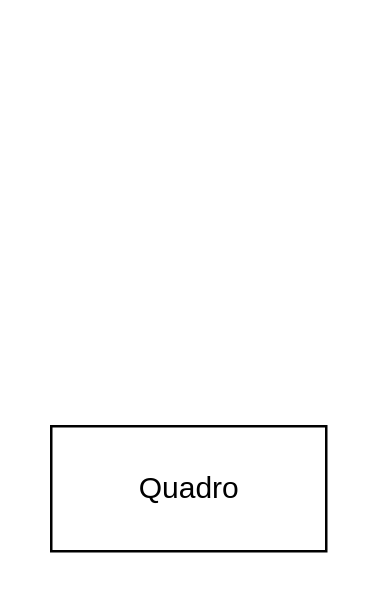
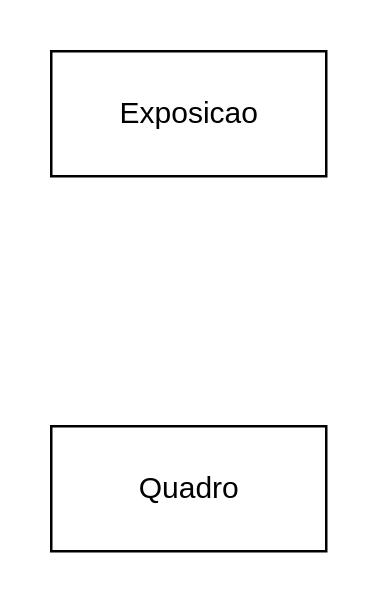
none -> (189, 114)
